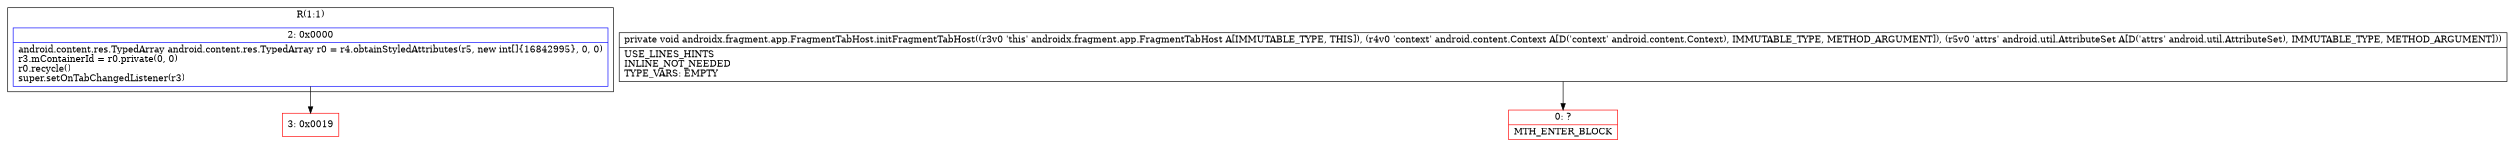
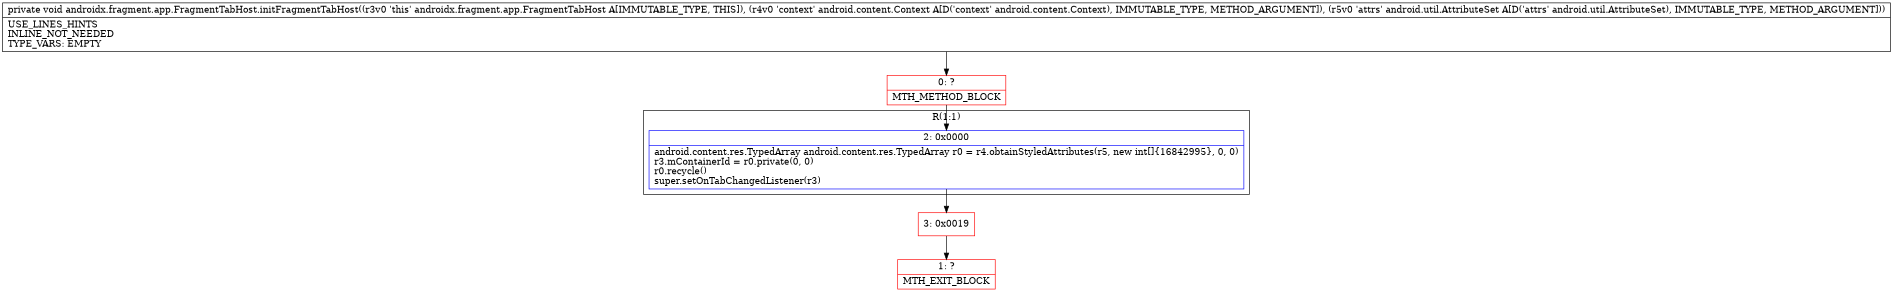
none -> (946, 114)
(1563, 132) -> (946, 97)
none -> (946, 274)
